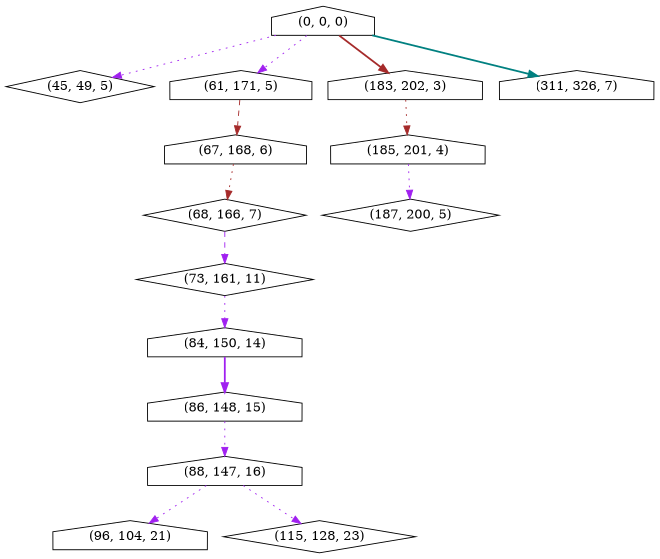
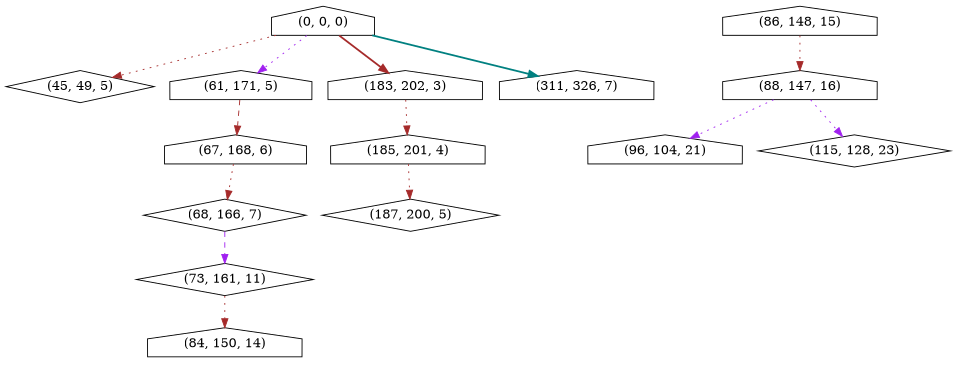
(199, 55) -> (199, 55)
(409, 177) -> (409, 177)
(225, 307) -> (225, 307)
(225, 370) -> none
(225, 434) -> (800, 48)
